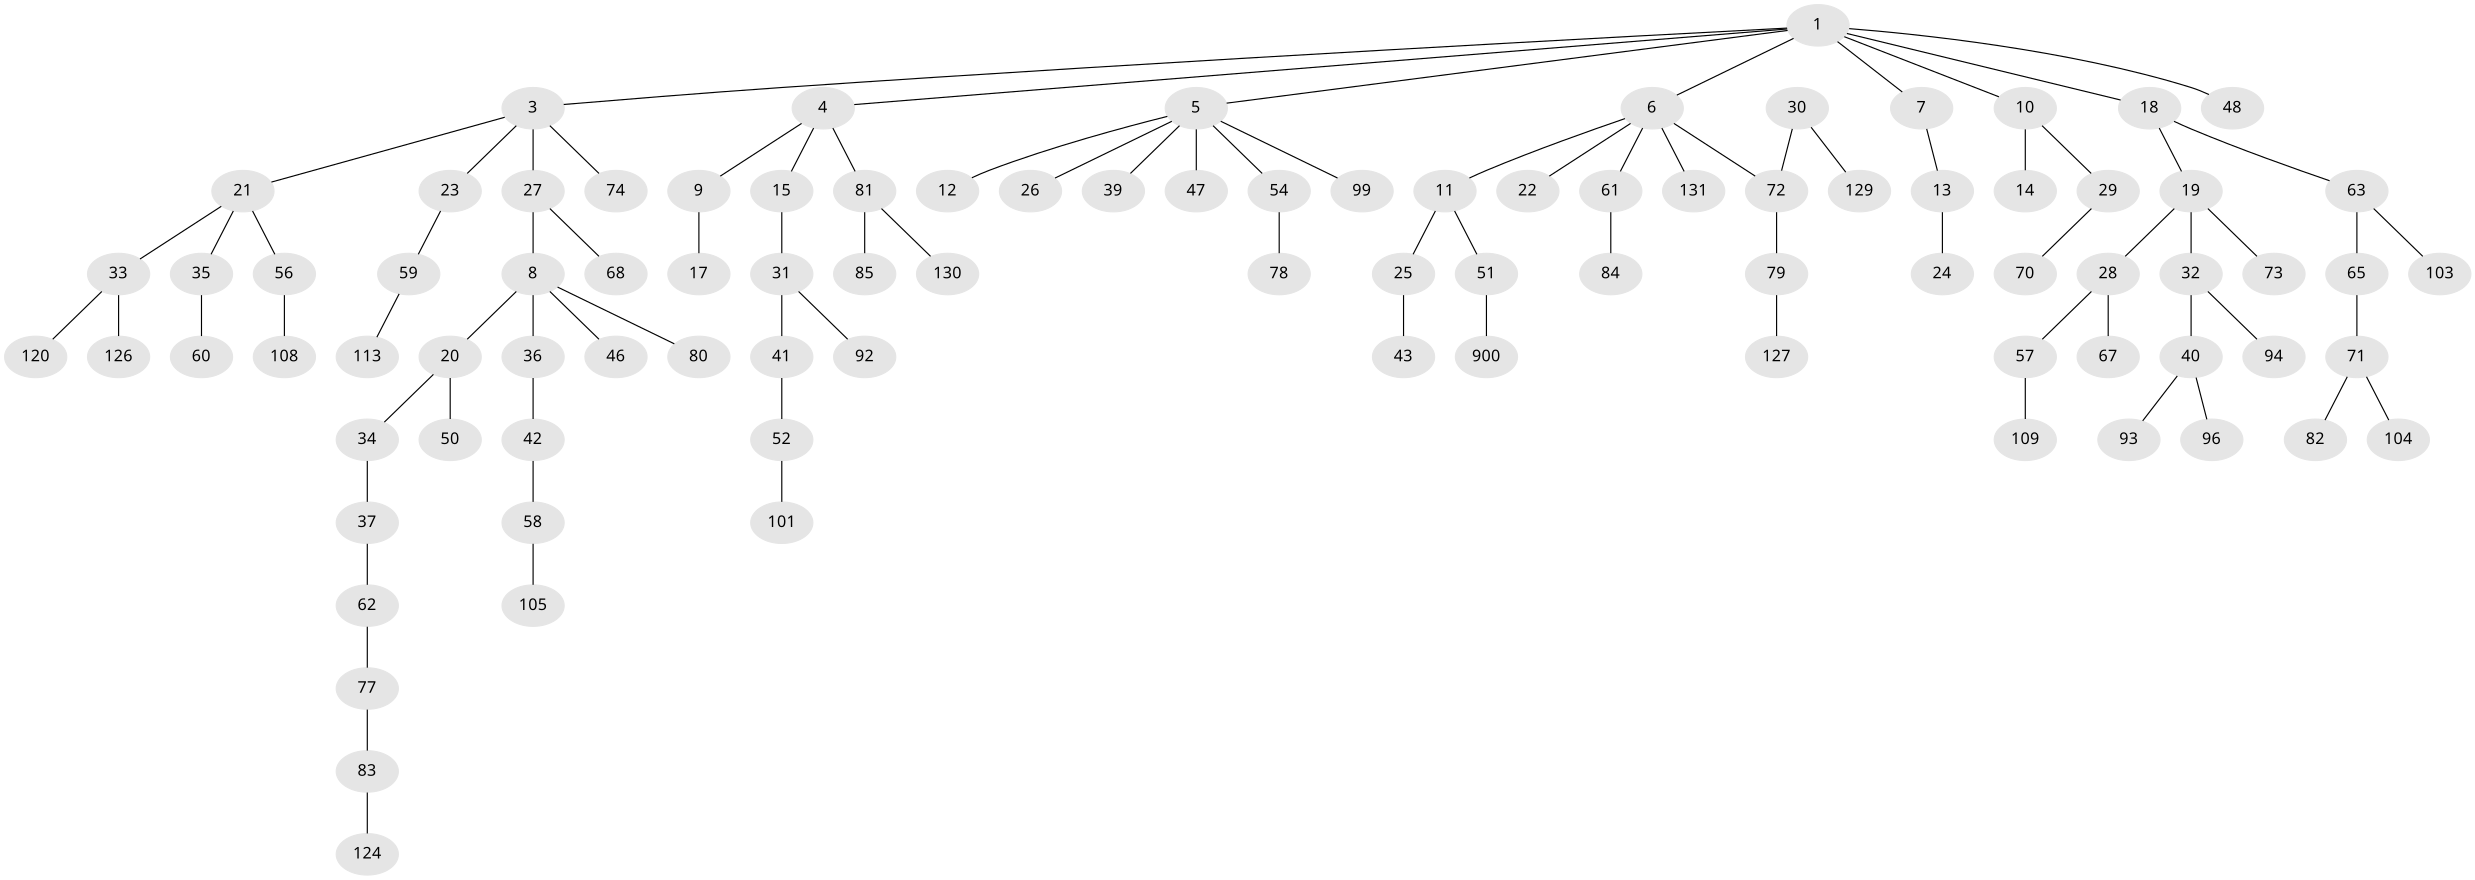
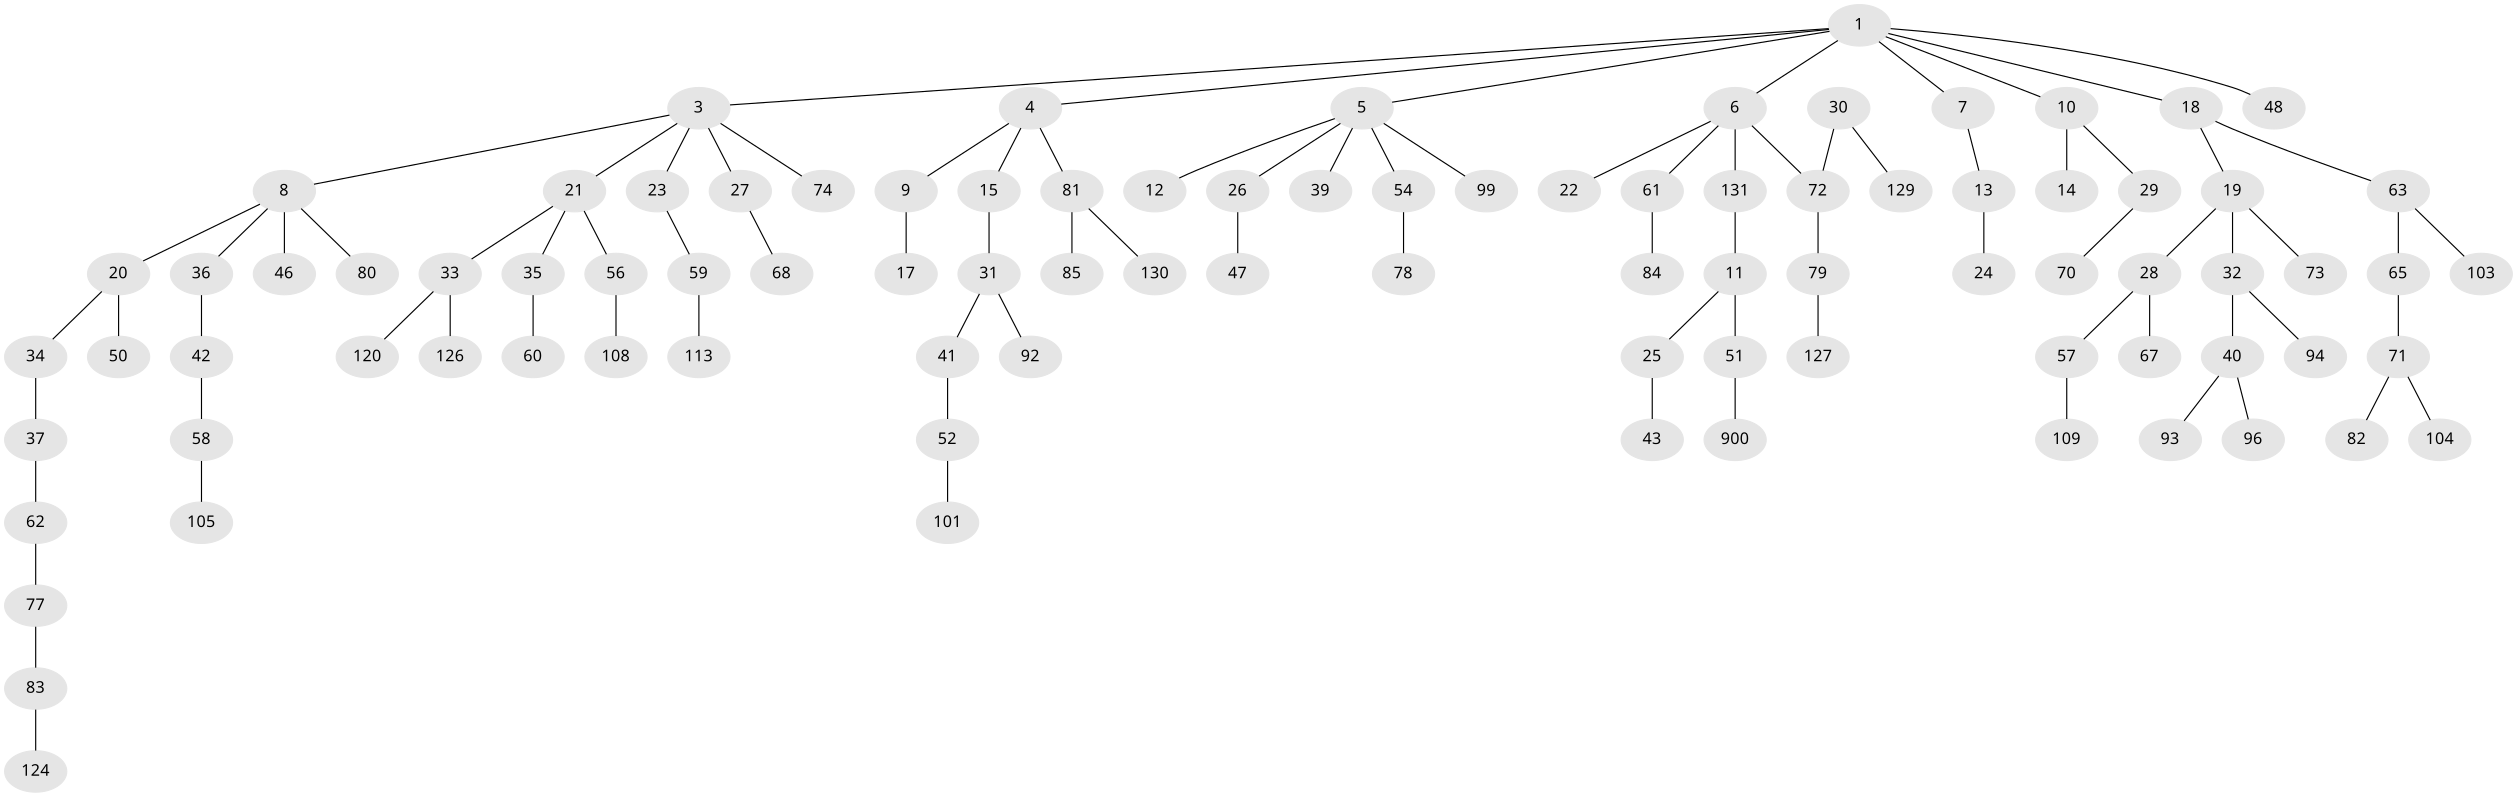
(1547, 147) -> (1735, 233)
(1196, 150) -> (1238, 233)
(533, 233) -> (492, 150)
